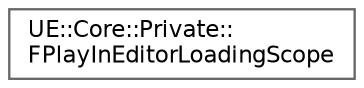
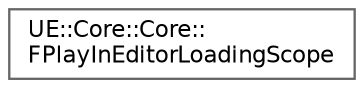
(182, 44) -> (182, 44)
